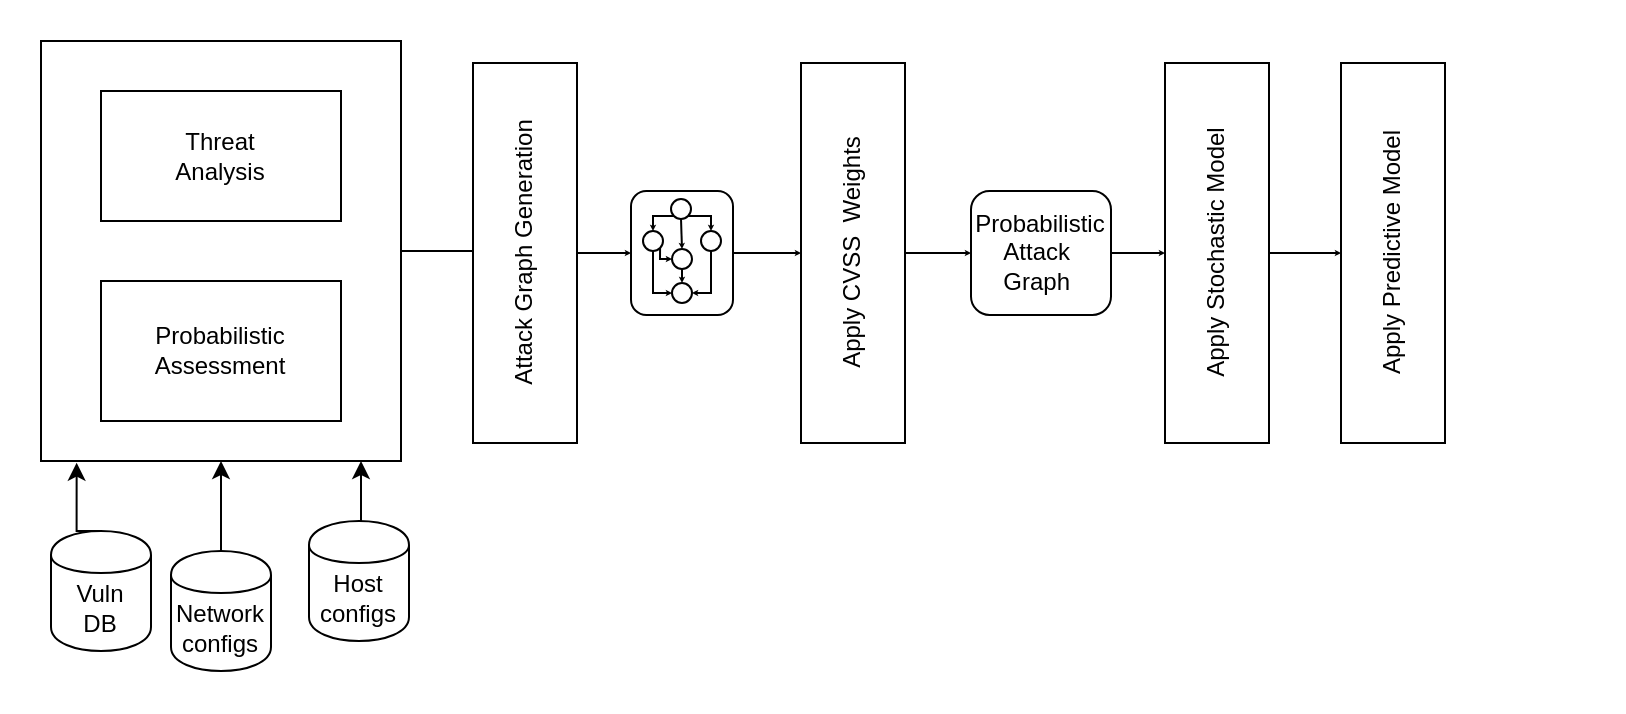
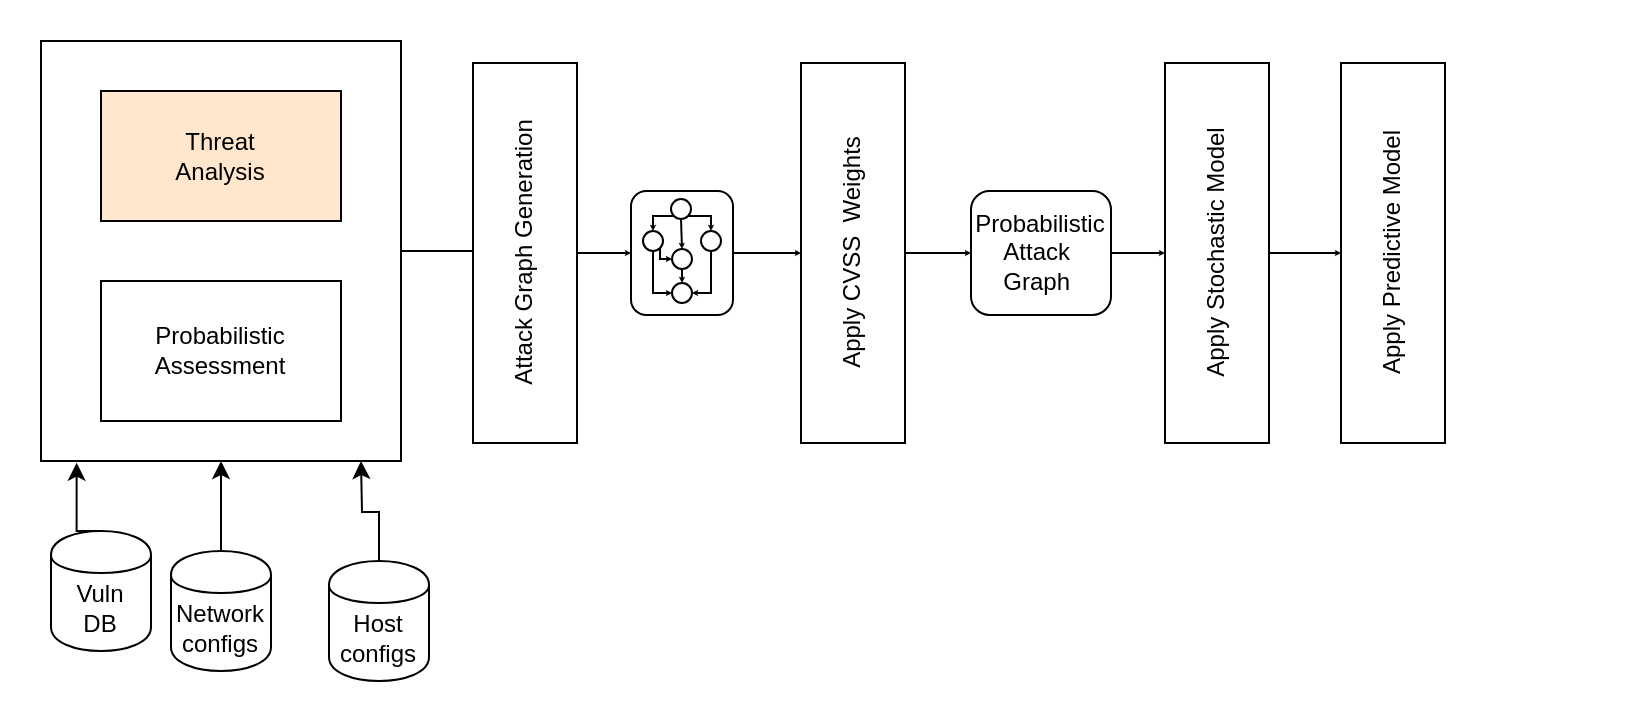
(221, 156) -> (221, 156)
(359, 581) -> (379, 621)
